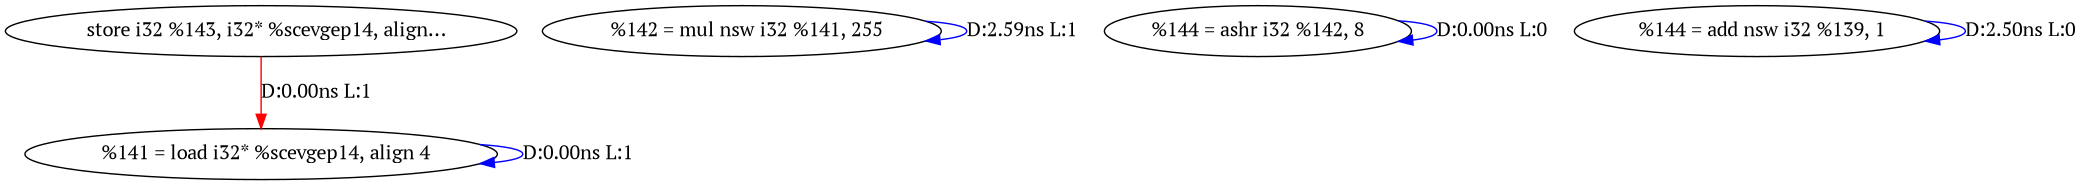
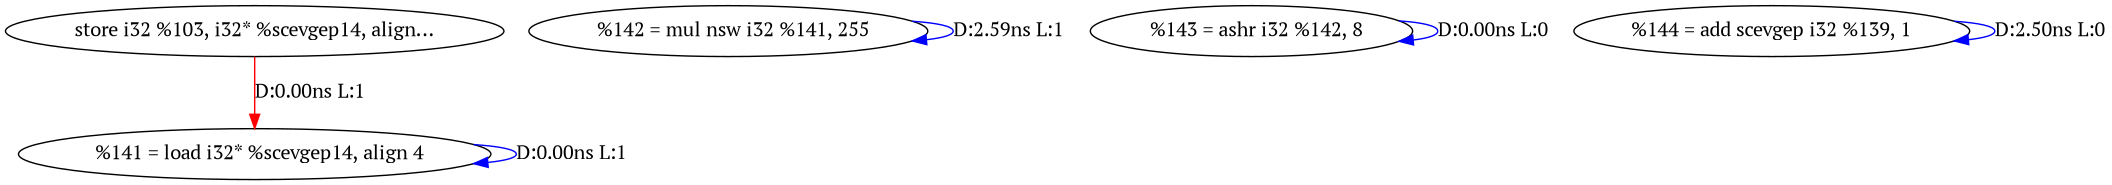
(261, 31) -> (255, 31)
(1258, 31) -> (1251, 31)
(1757, 31) -> (1772, 31)
